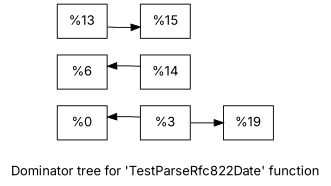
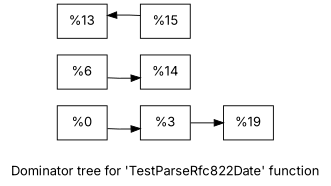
(119, 27) -> (129, 15)
(129, 66) -> (119, 78)
(129, 117) -> (119, 129)
